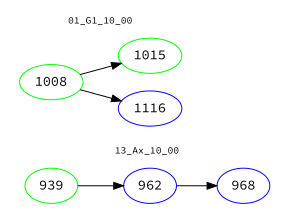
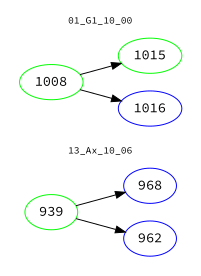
(150, 109) -> (150, 109)
(147, 151) -> (101, 151)
(192, 186) -> (96, 200)
